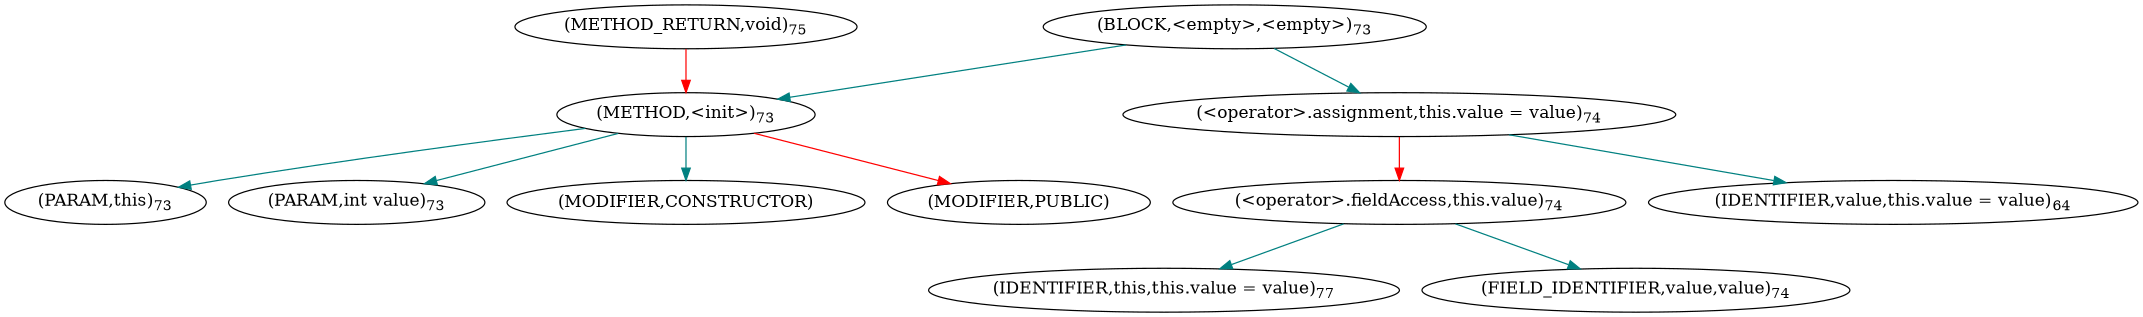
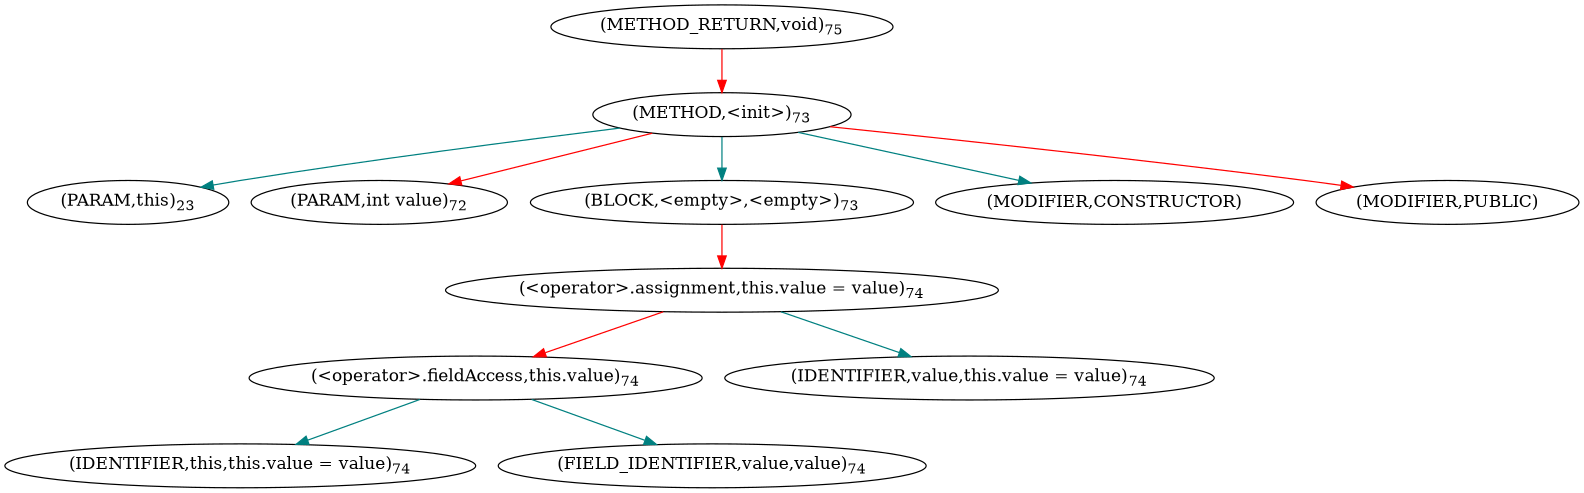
(1311, 68) -> (722, 240)
(958, 71) -> (722, 153)
(527, 157) -> (557, 157)
(163, 201) -> (186, 201)
(436, 201) -> (459, 201)
(2062, 201) -> (1138, 376)
(1326, 288) -> (402, 464)
